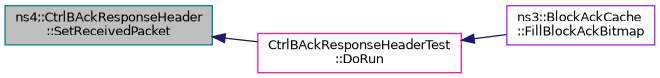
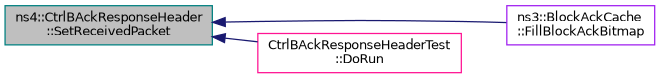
(491, 37) -> (366, 21)
